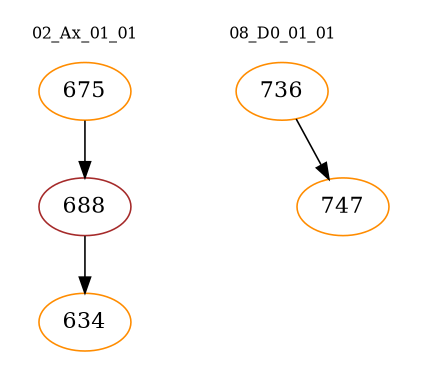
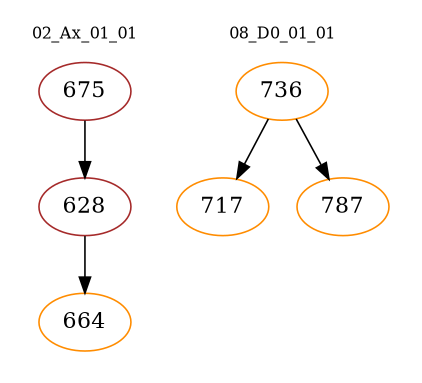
(85, 91) -> (85, 91)
(85, 207) -> (85, 207)
none -> (223, 207)
(343, 207) -> (343, 207)
(85, 322) -> (85, 322)
